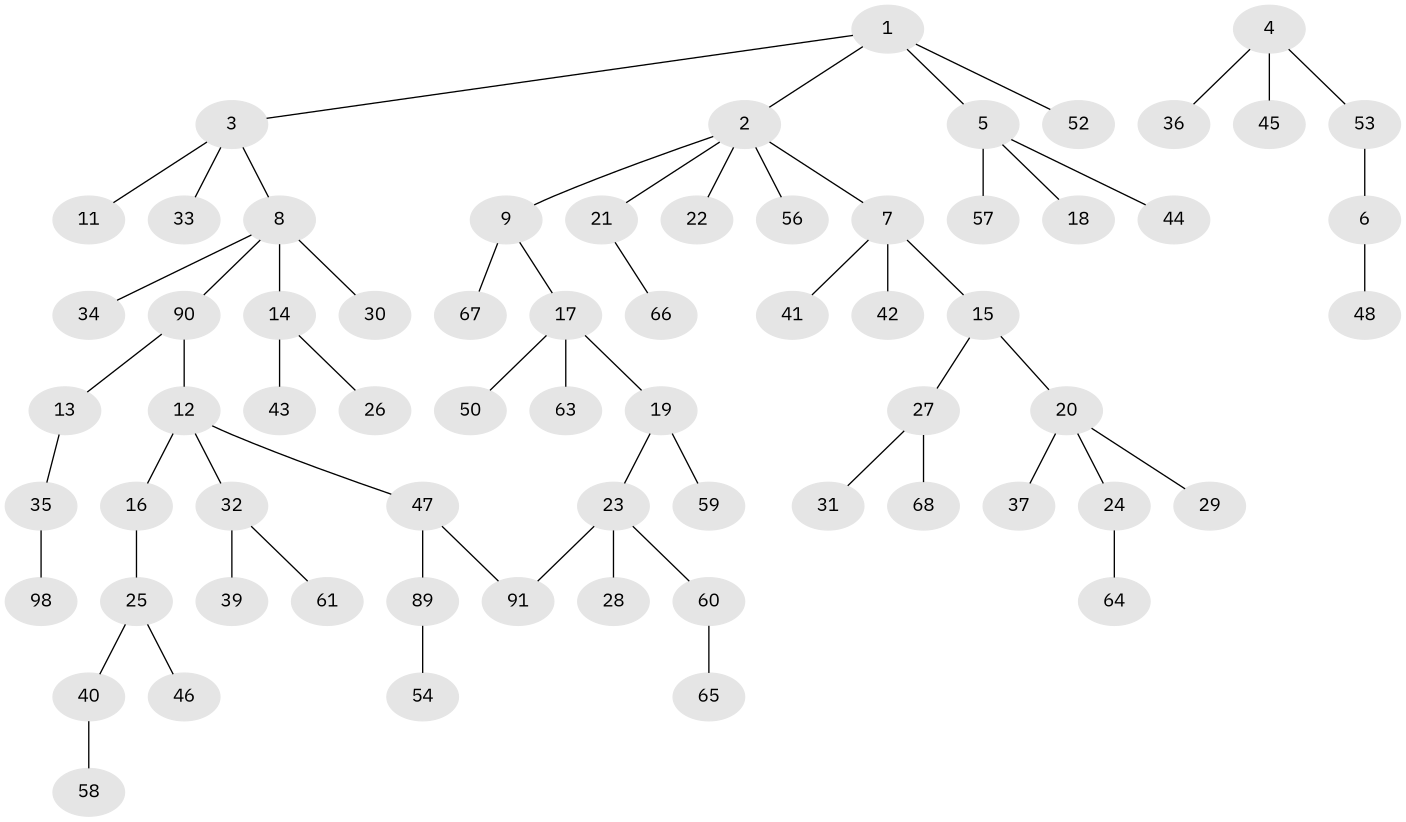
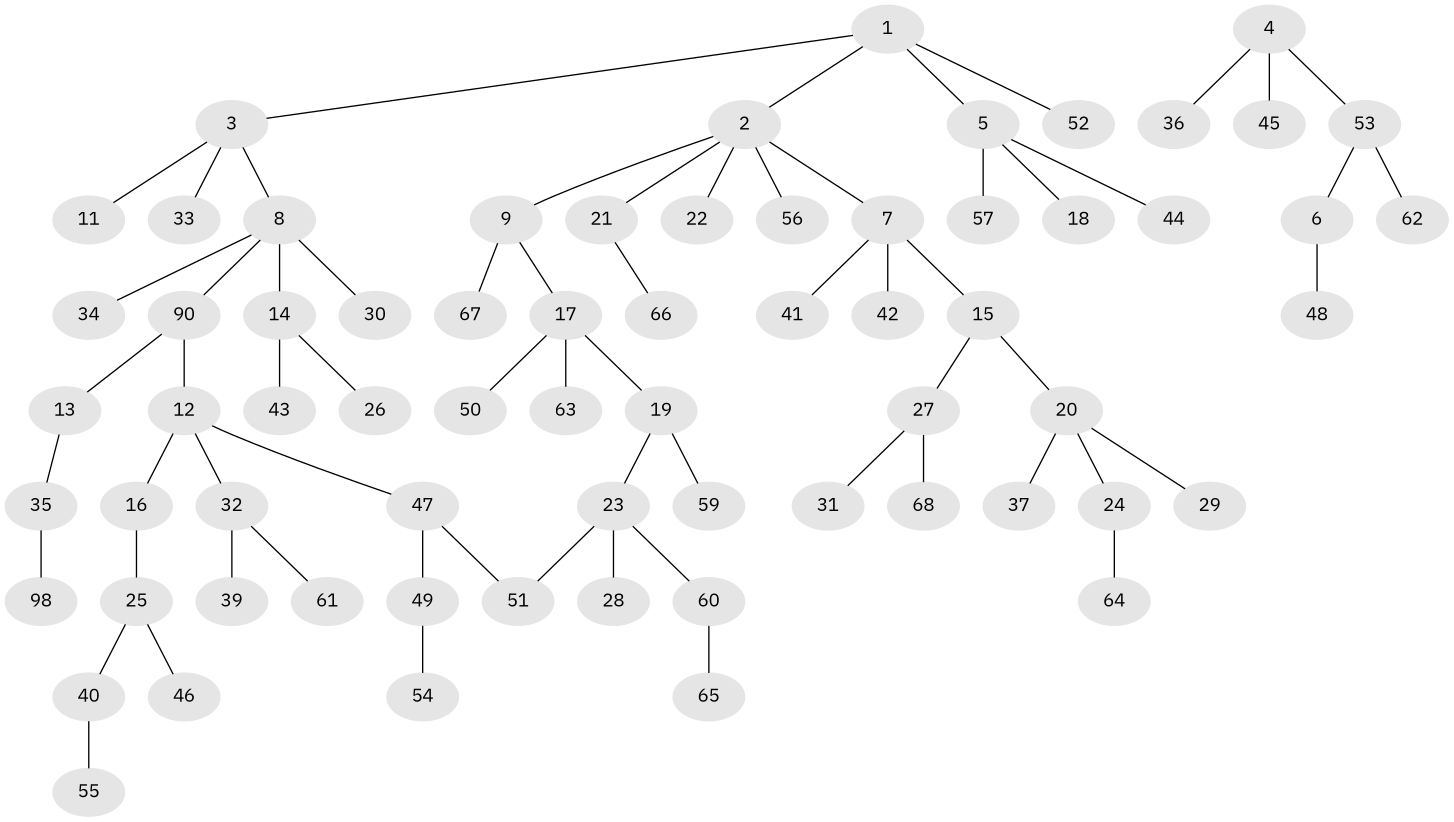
none -> (1412, 220)
(423, 602) -> (423, 602)
(518, 602) -> (518, 602)
(89, 792) -> (89, 792)
